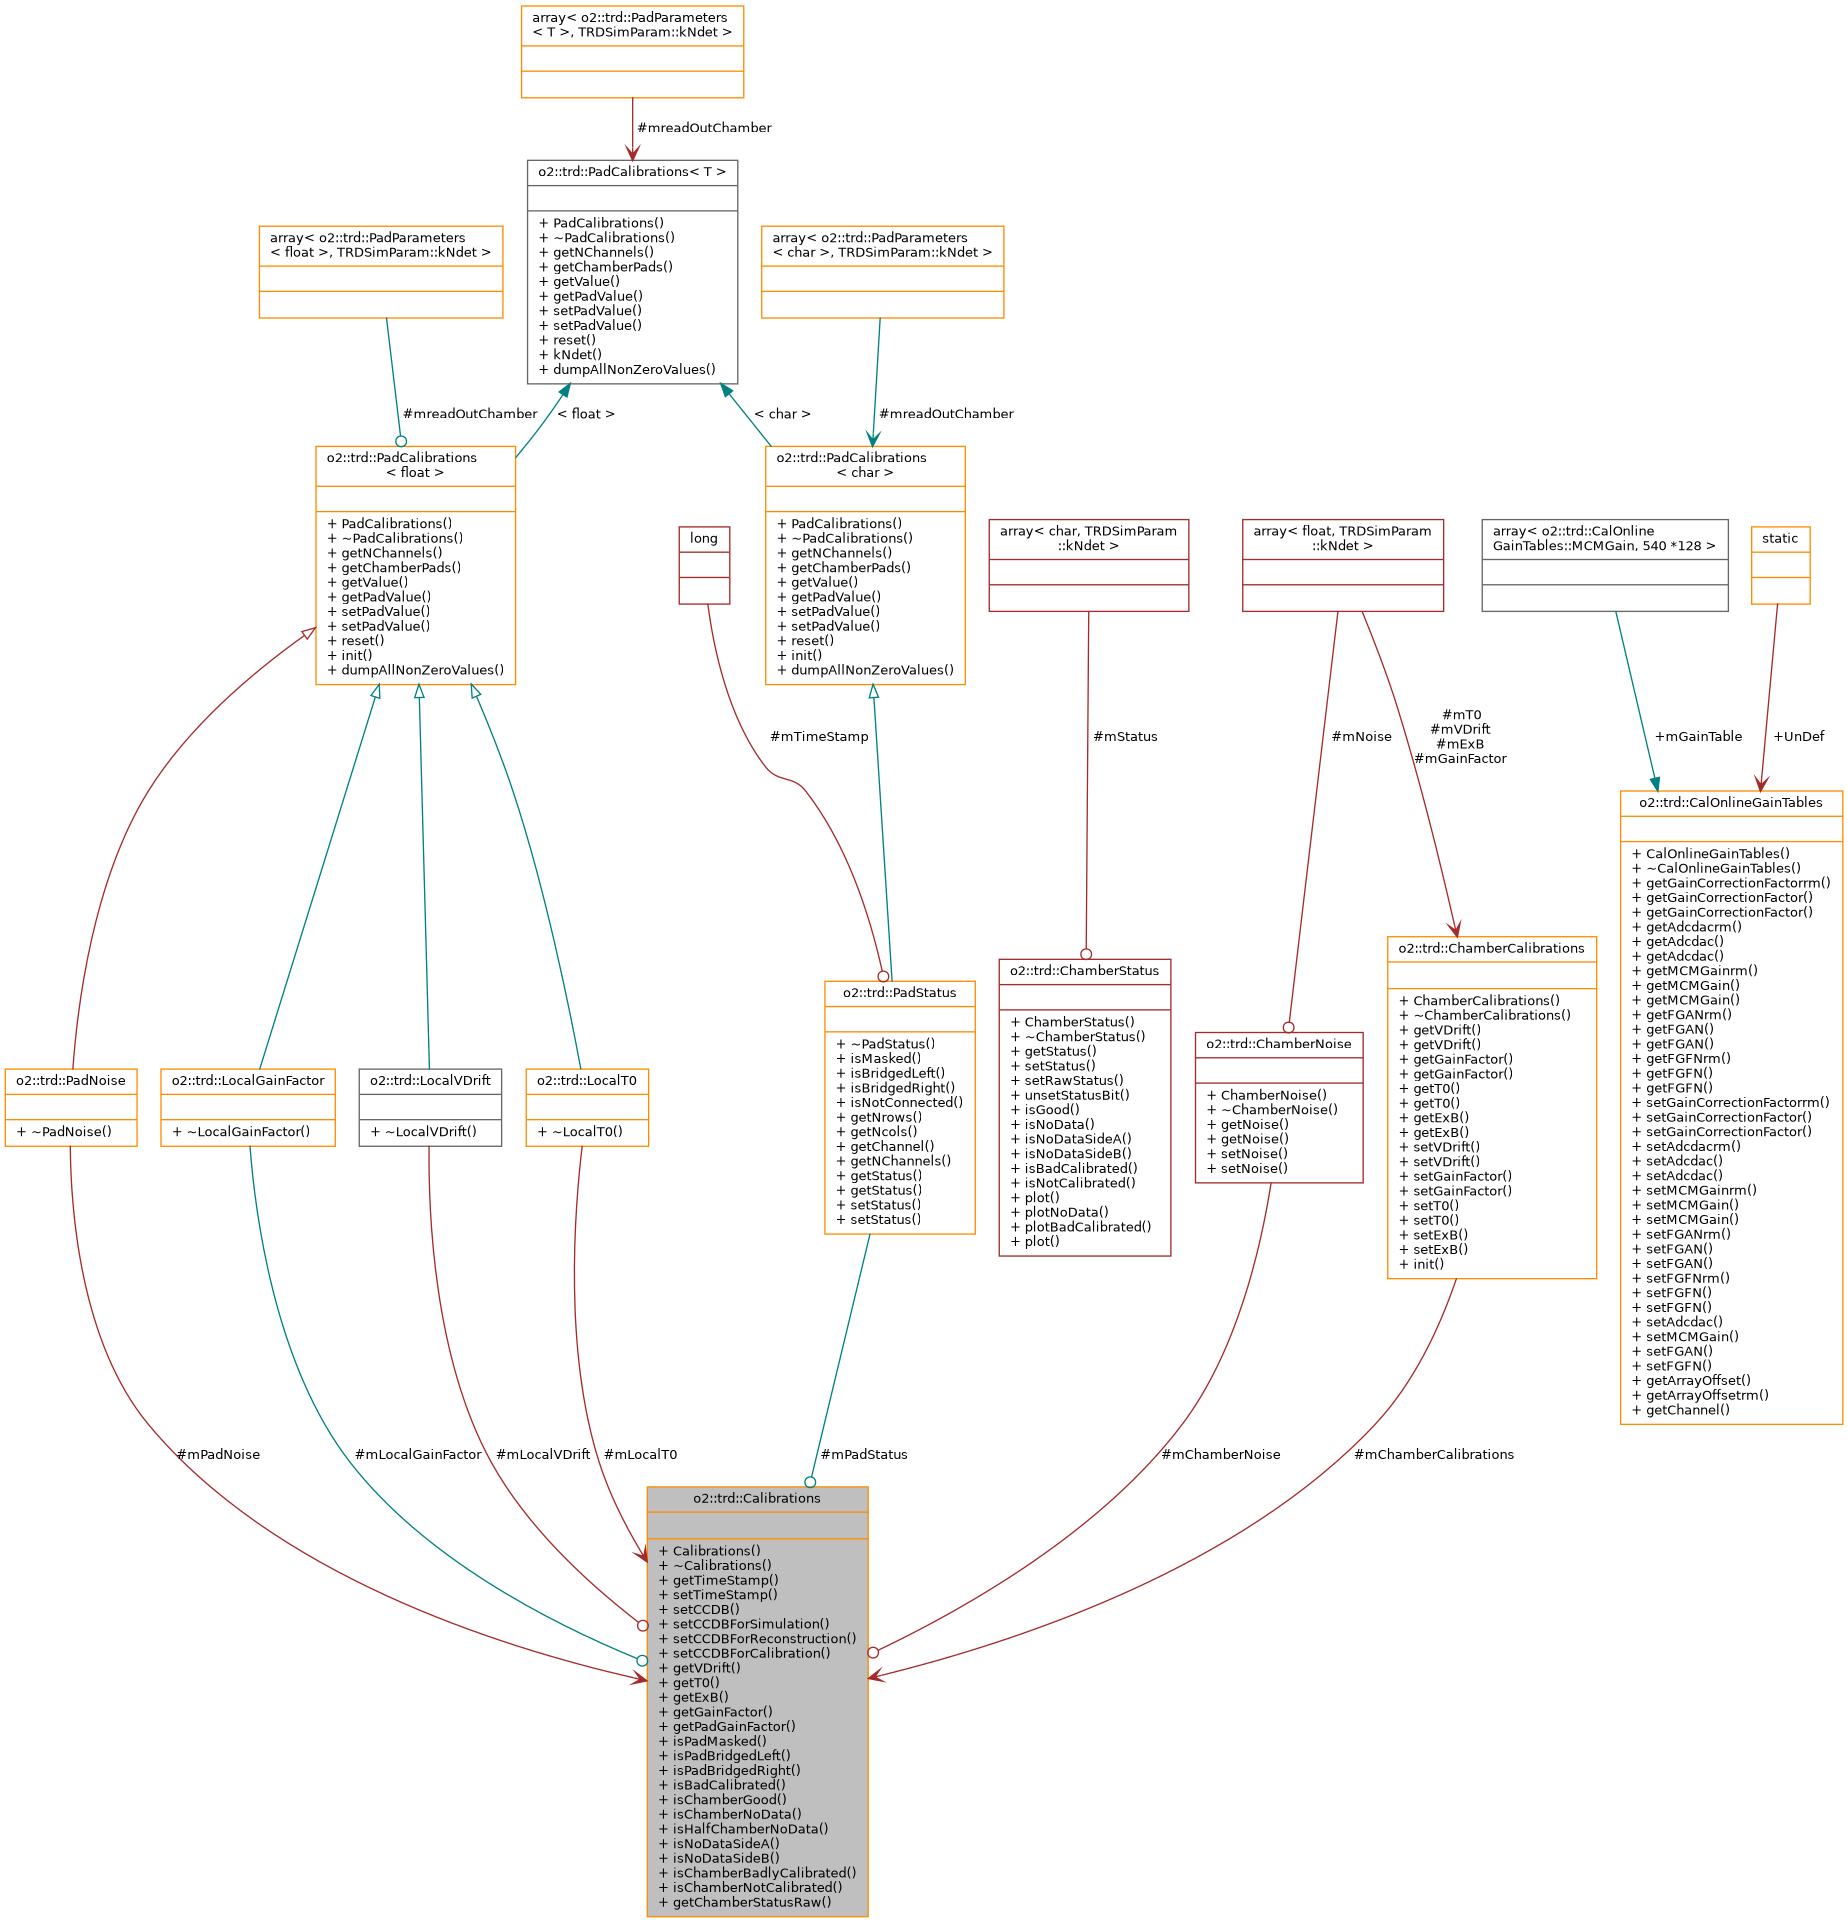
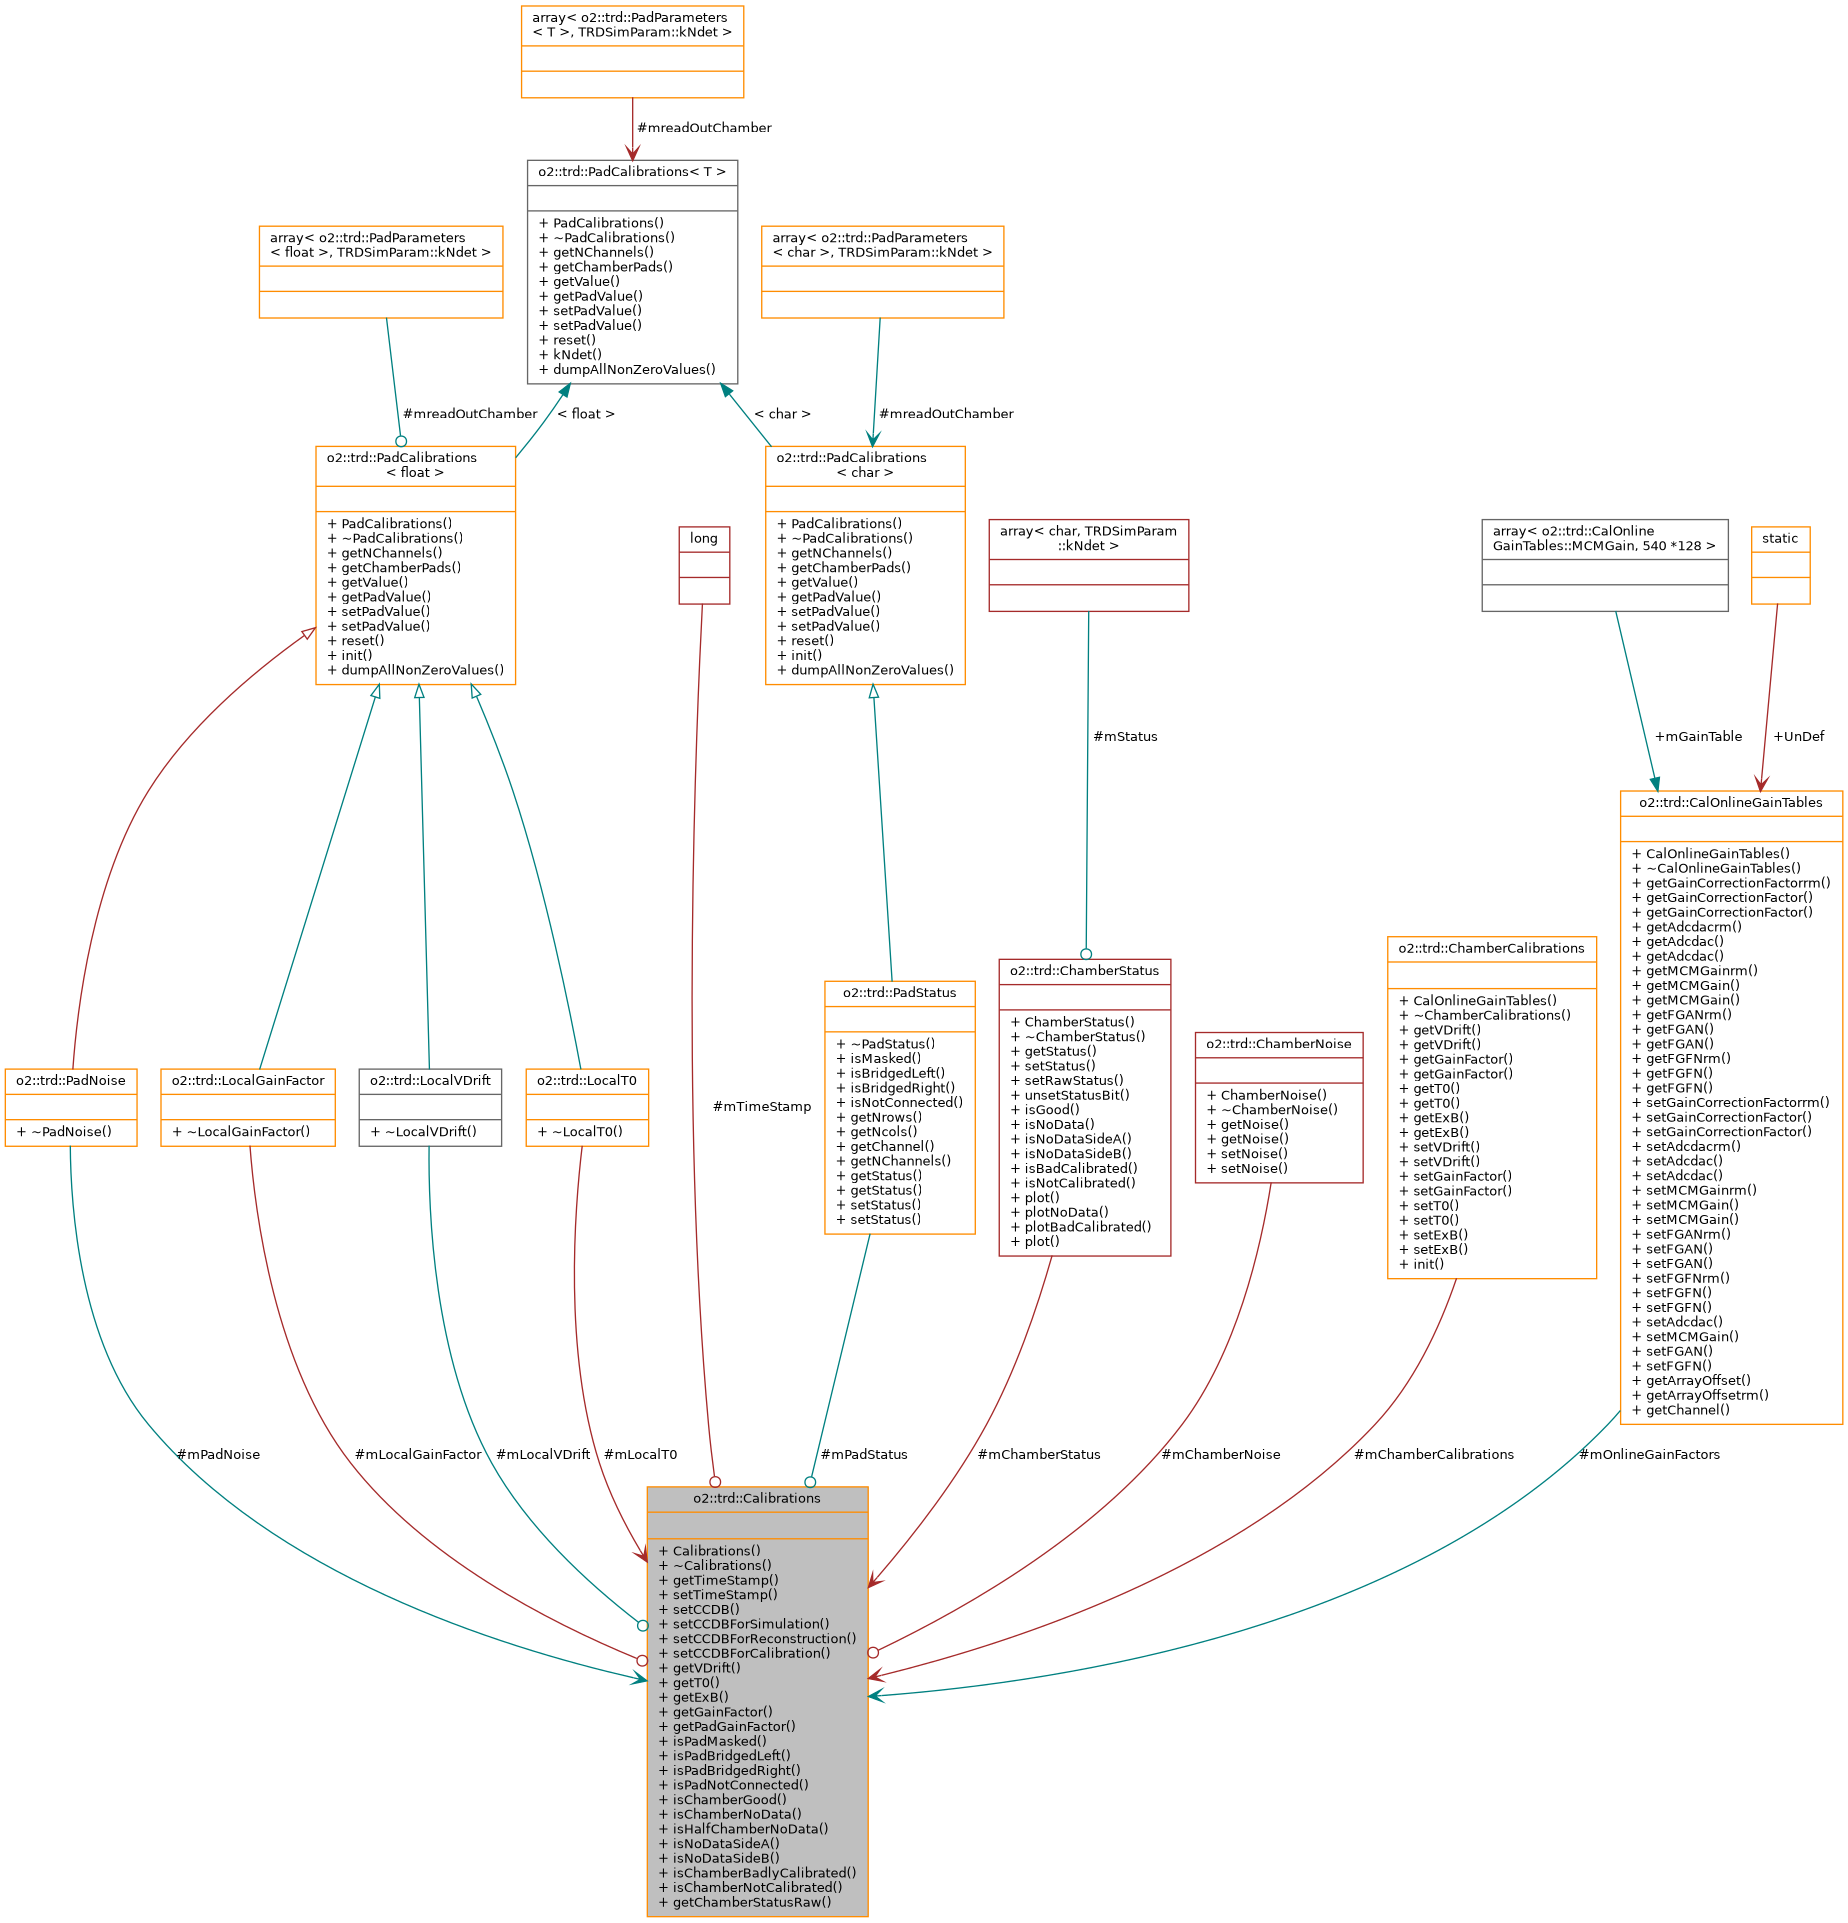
(1343, 565) -> none
(1087, 780) -> (1087, 780)
(796, 783) -> (692, 1040)
(1480, 1001) -> (1478, 1001)
(469, 1414) -> (469, 1414)
none -> (985, 1427)
(355, 1468) -> (355, 1468)
(245, 1513) -> (245, 1513)
none -> (1278, 1618)
(722, 1786) -> (734, 1786)
